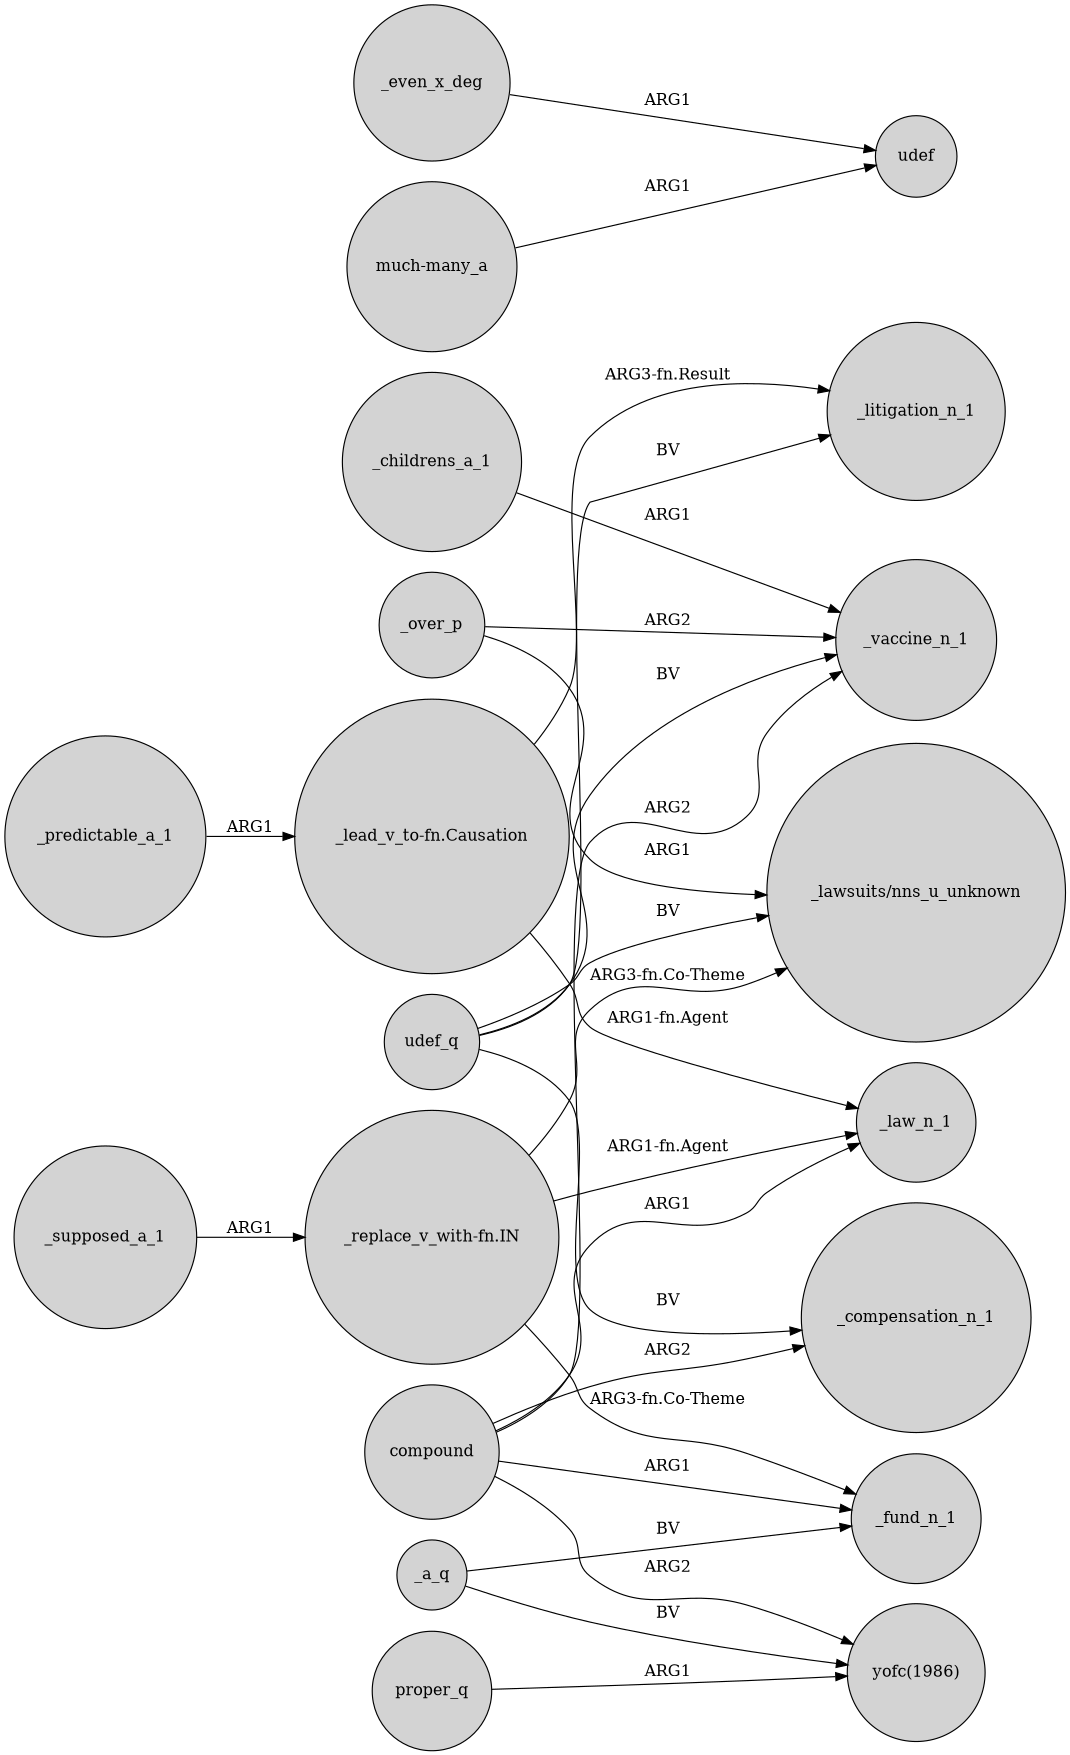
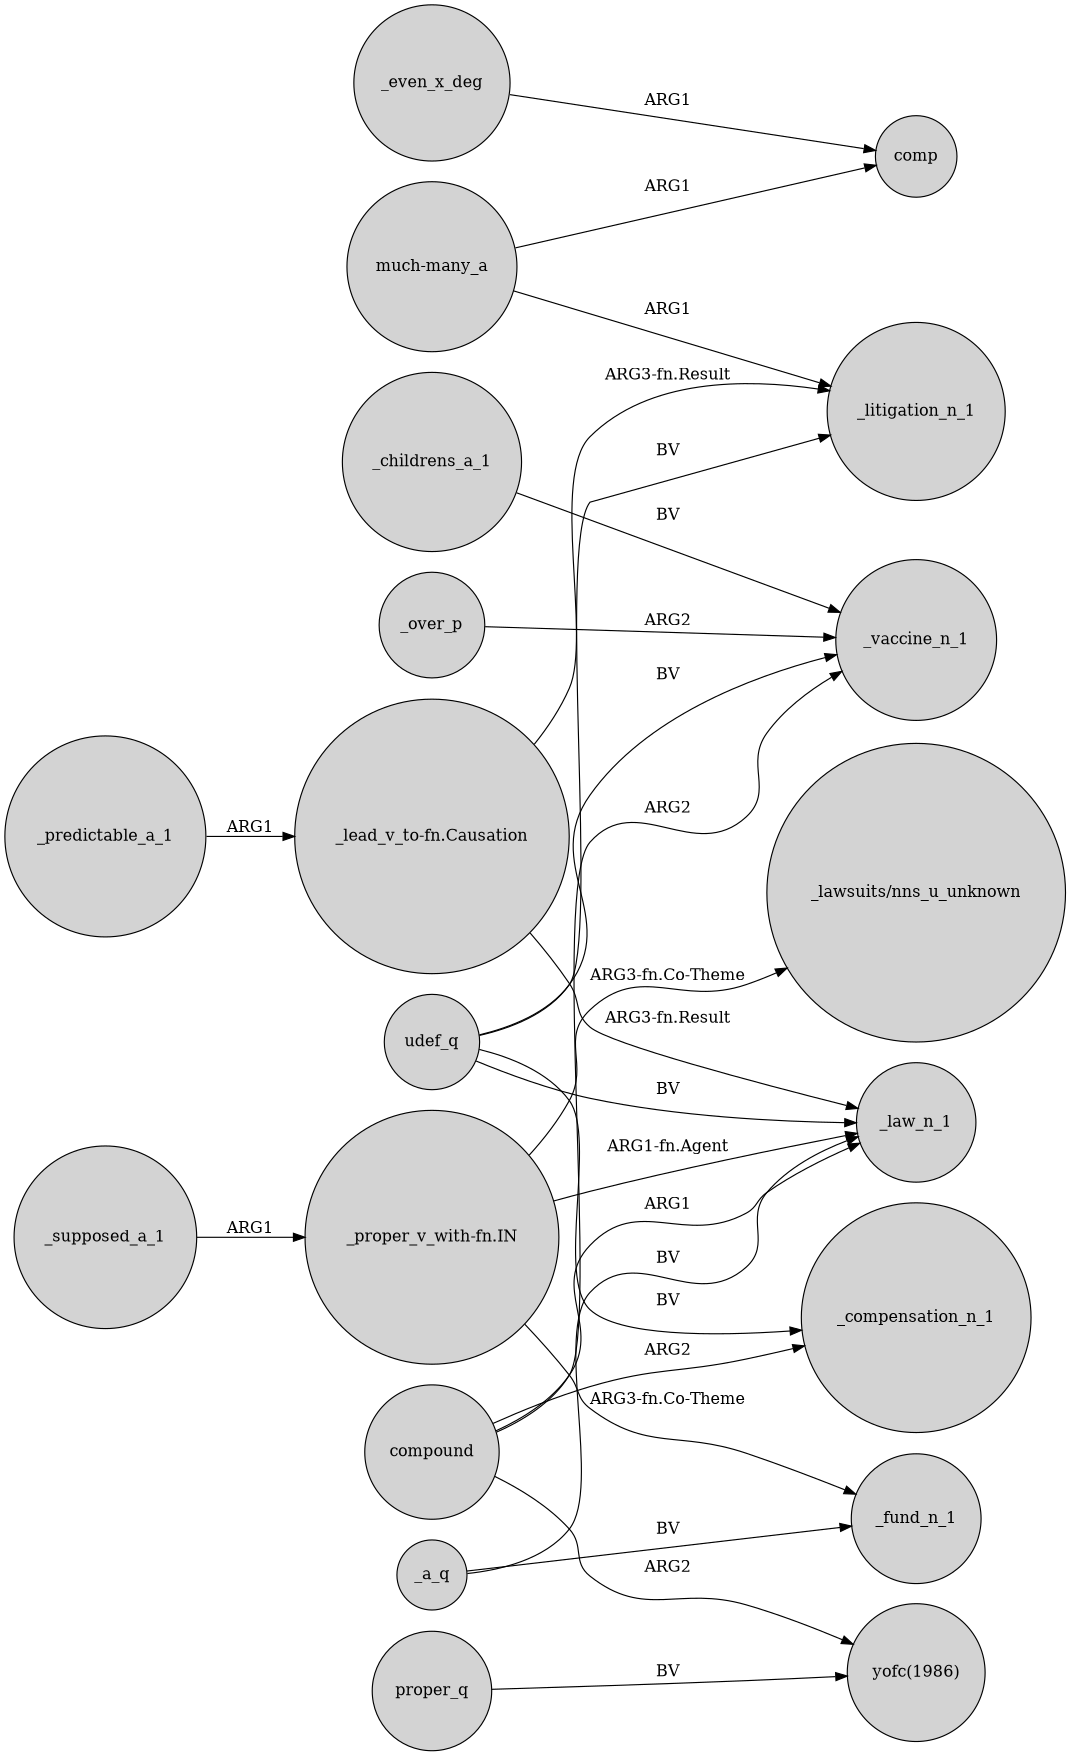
(916, 156) -> (916, 156)
none -> (667, 337)
(668, 515) -> (668, 515)
(571, 809) -> none
(609, 954) -> (657, 1110)
(668, 1018) -> (668, 1018)
(432, 1237) -> (432, 1237)
(669, 1485) -> none
(649, 1634) -> (599, 1286)
(668, 1672) -> (668, 1672)
